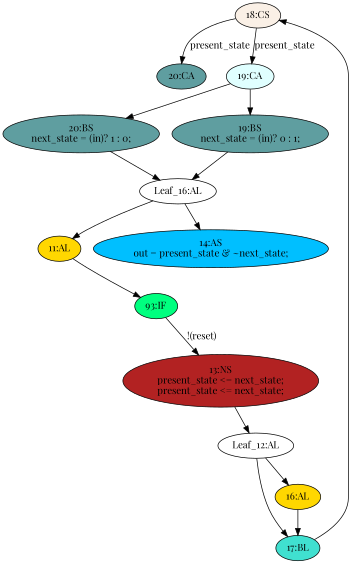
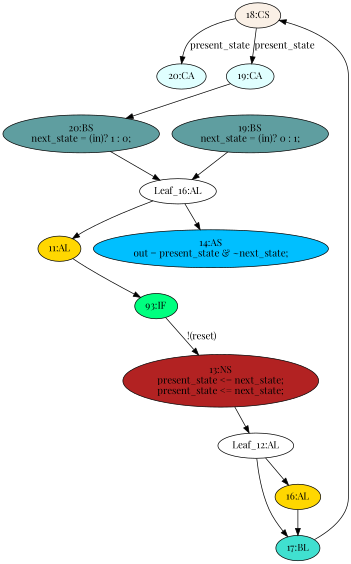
(181, 76) -> (181, 76)
(250, 99) -> none
